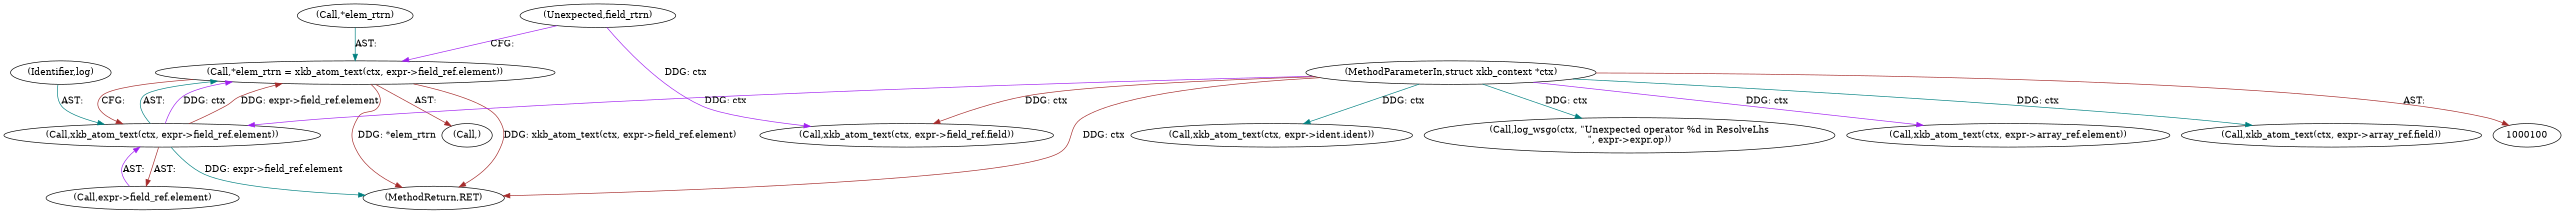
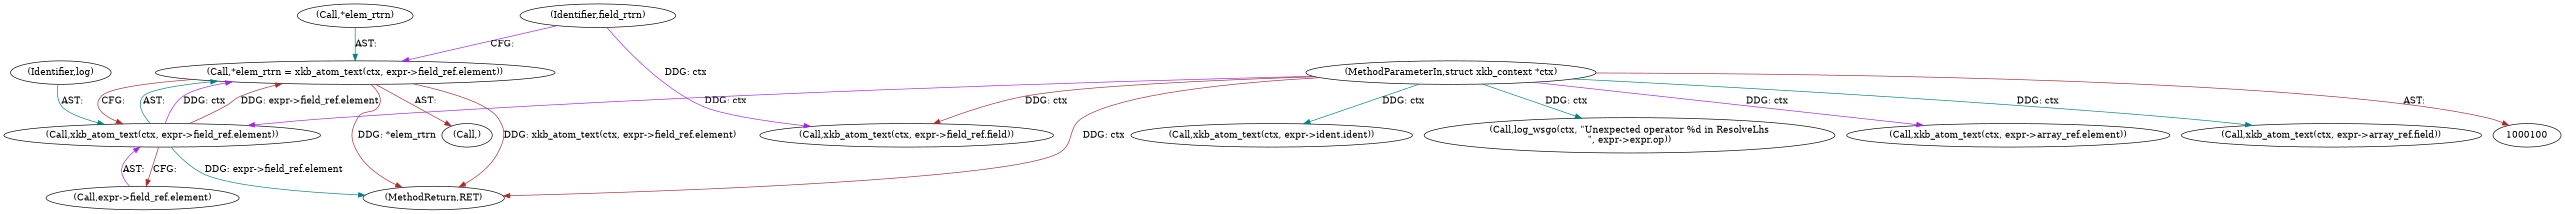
(598, 16) -> (598, 16)
(166, 170) -> (166, 170)
